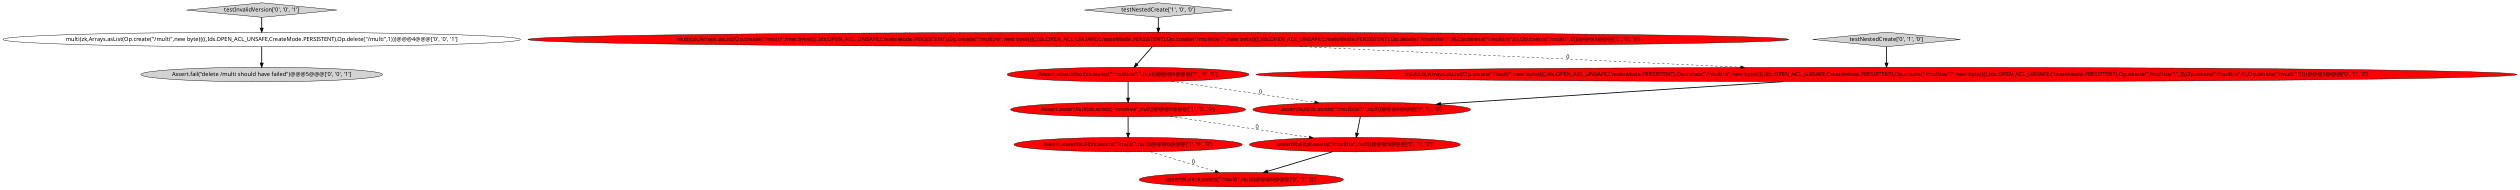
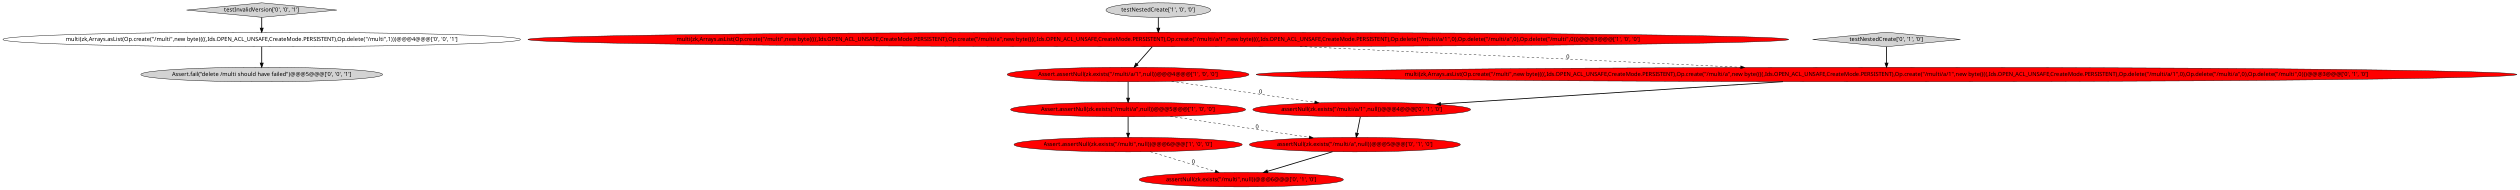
(1158, 10) -> (1158, 10)
